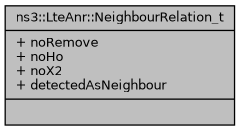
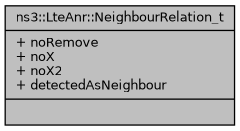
(40, 57) -> (36, 57)
